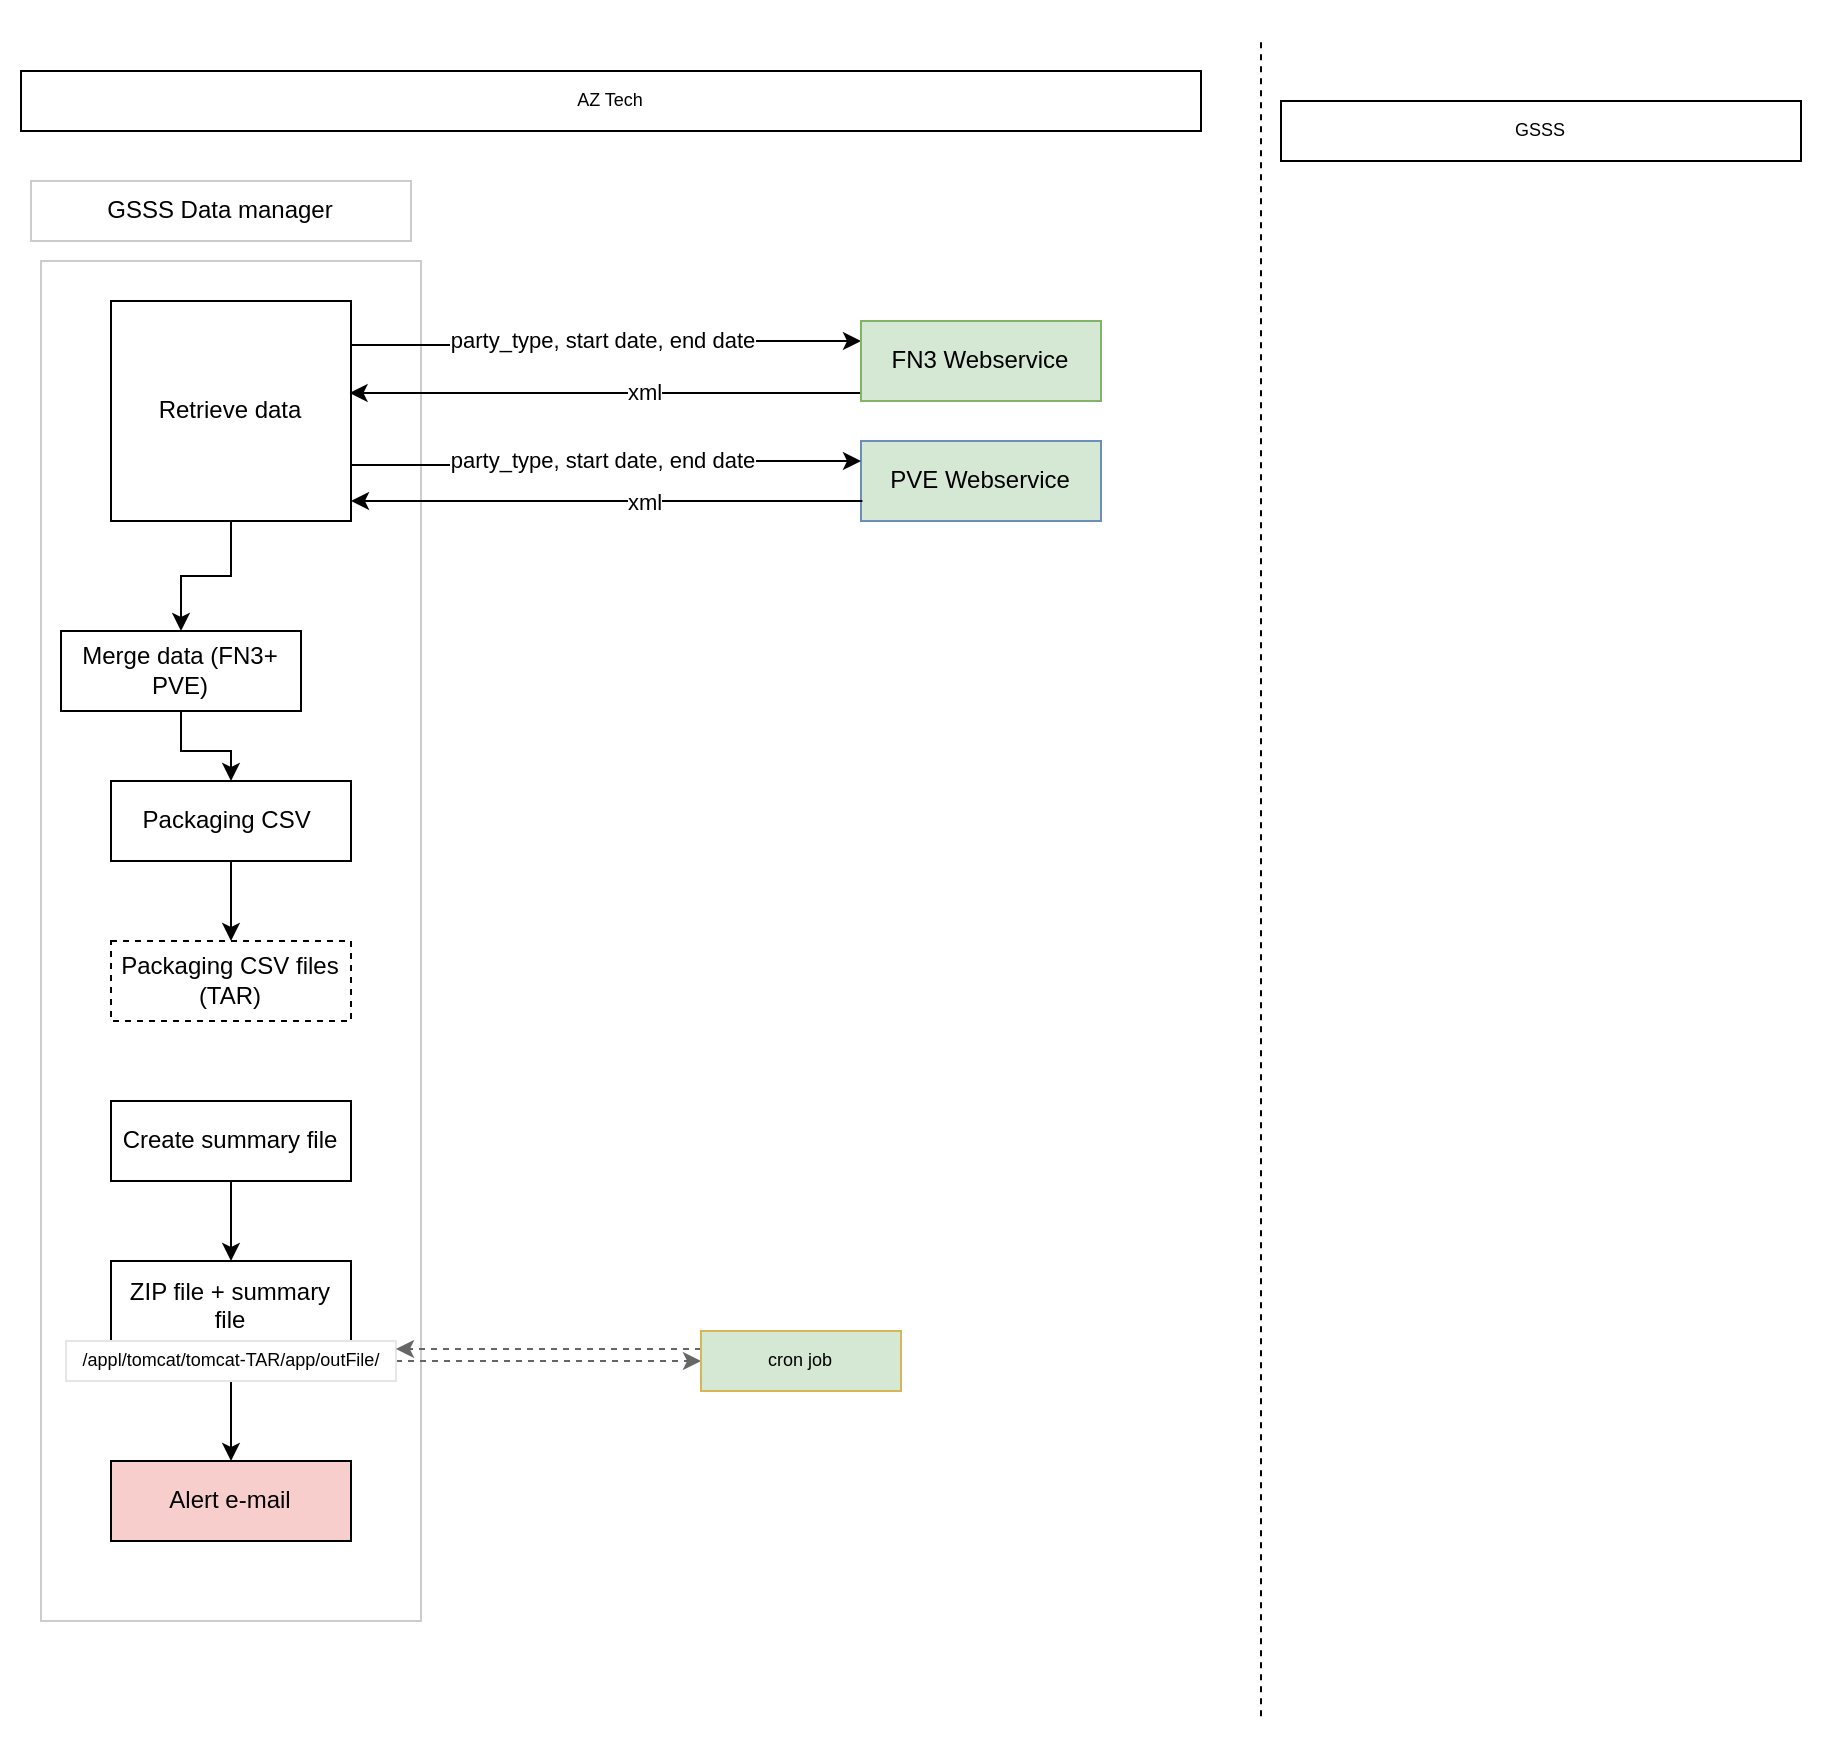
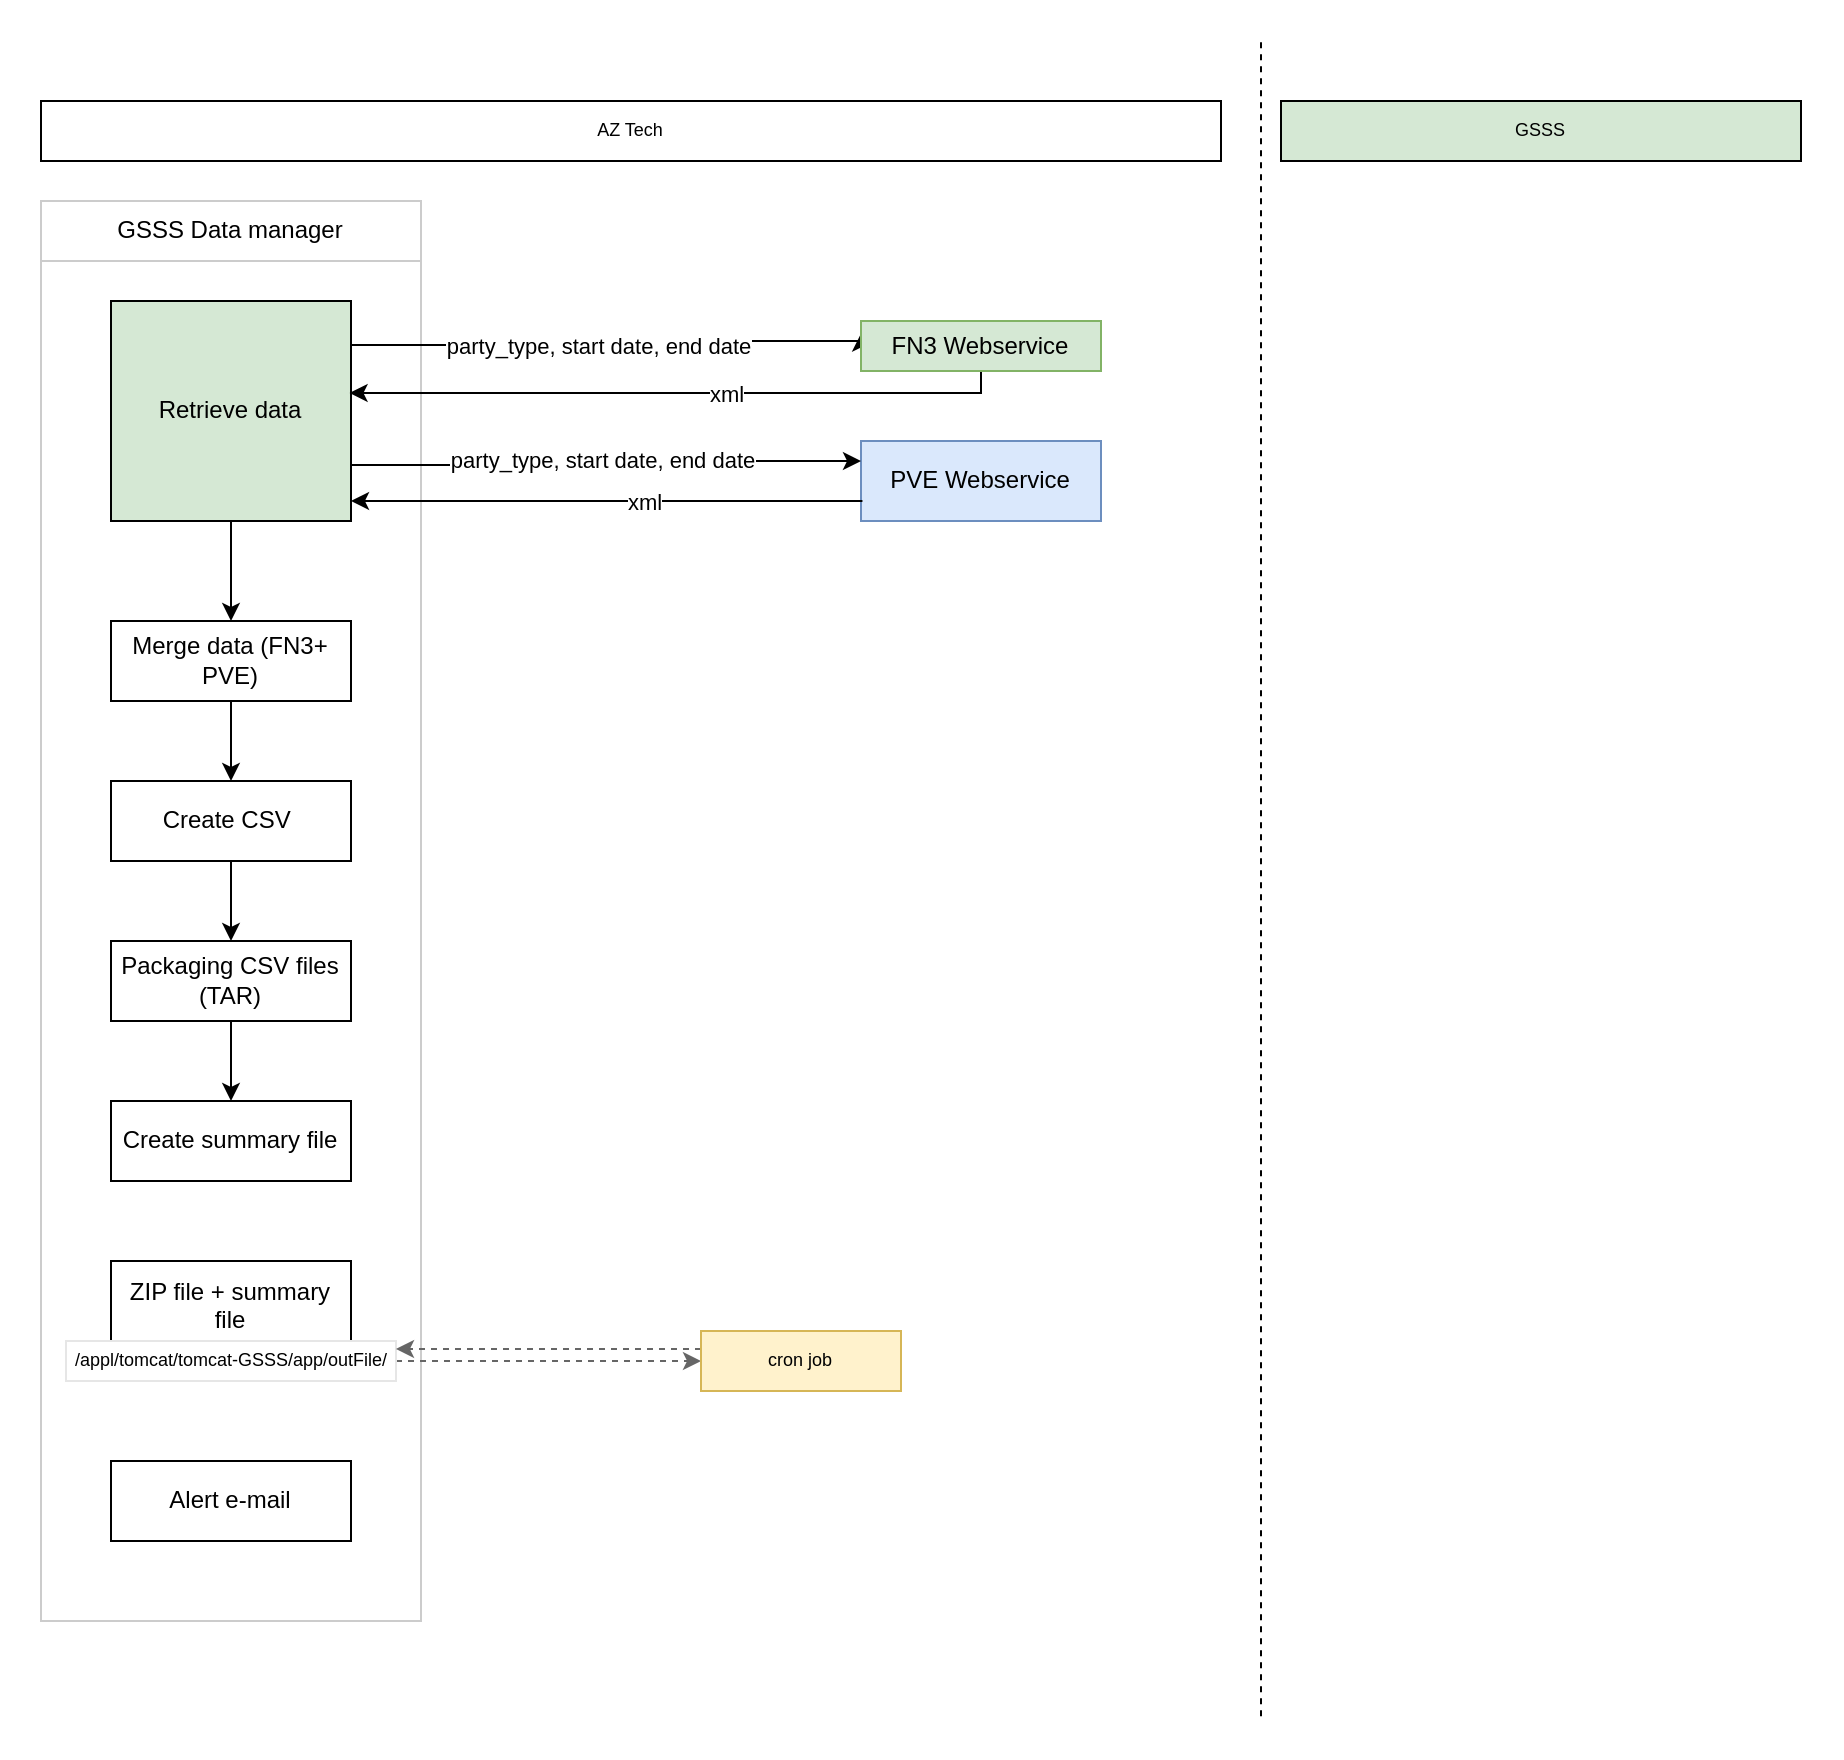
(611, 101) -> (631, 131)
(1541, 131) -> (1541, 131)
(221, 211) -> (231, 231)
(981, 361) -> (981, 346)
(231, 411) -> (231, 411)
(981, 481) -> (981, 481)
(181, 671) -> (231, 661)
(231, 821) -> (231, 821)
(231, 981) -> (231, 981)
none -> (231, 1054)
(231, 1214) -> none
(232, 1361) -> (232, 1361)
(801, 1361) -> (801, 1361)
(231, 1414) -> none
(231, 1501) -> (231, 1501)
